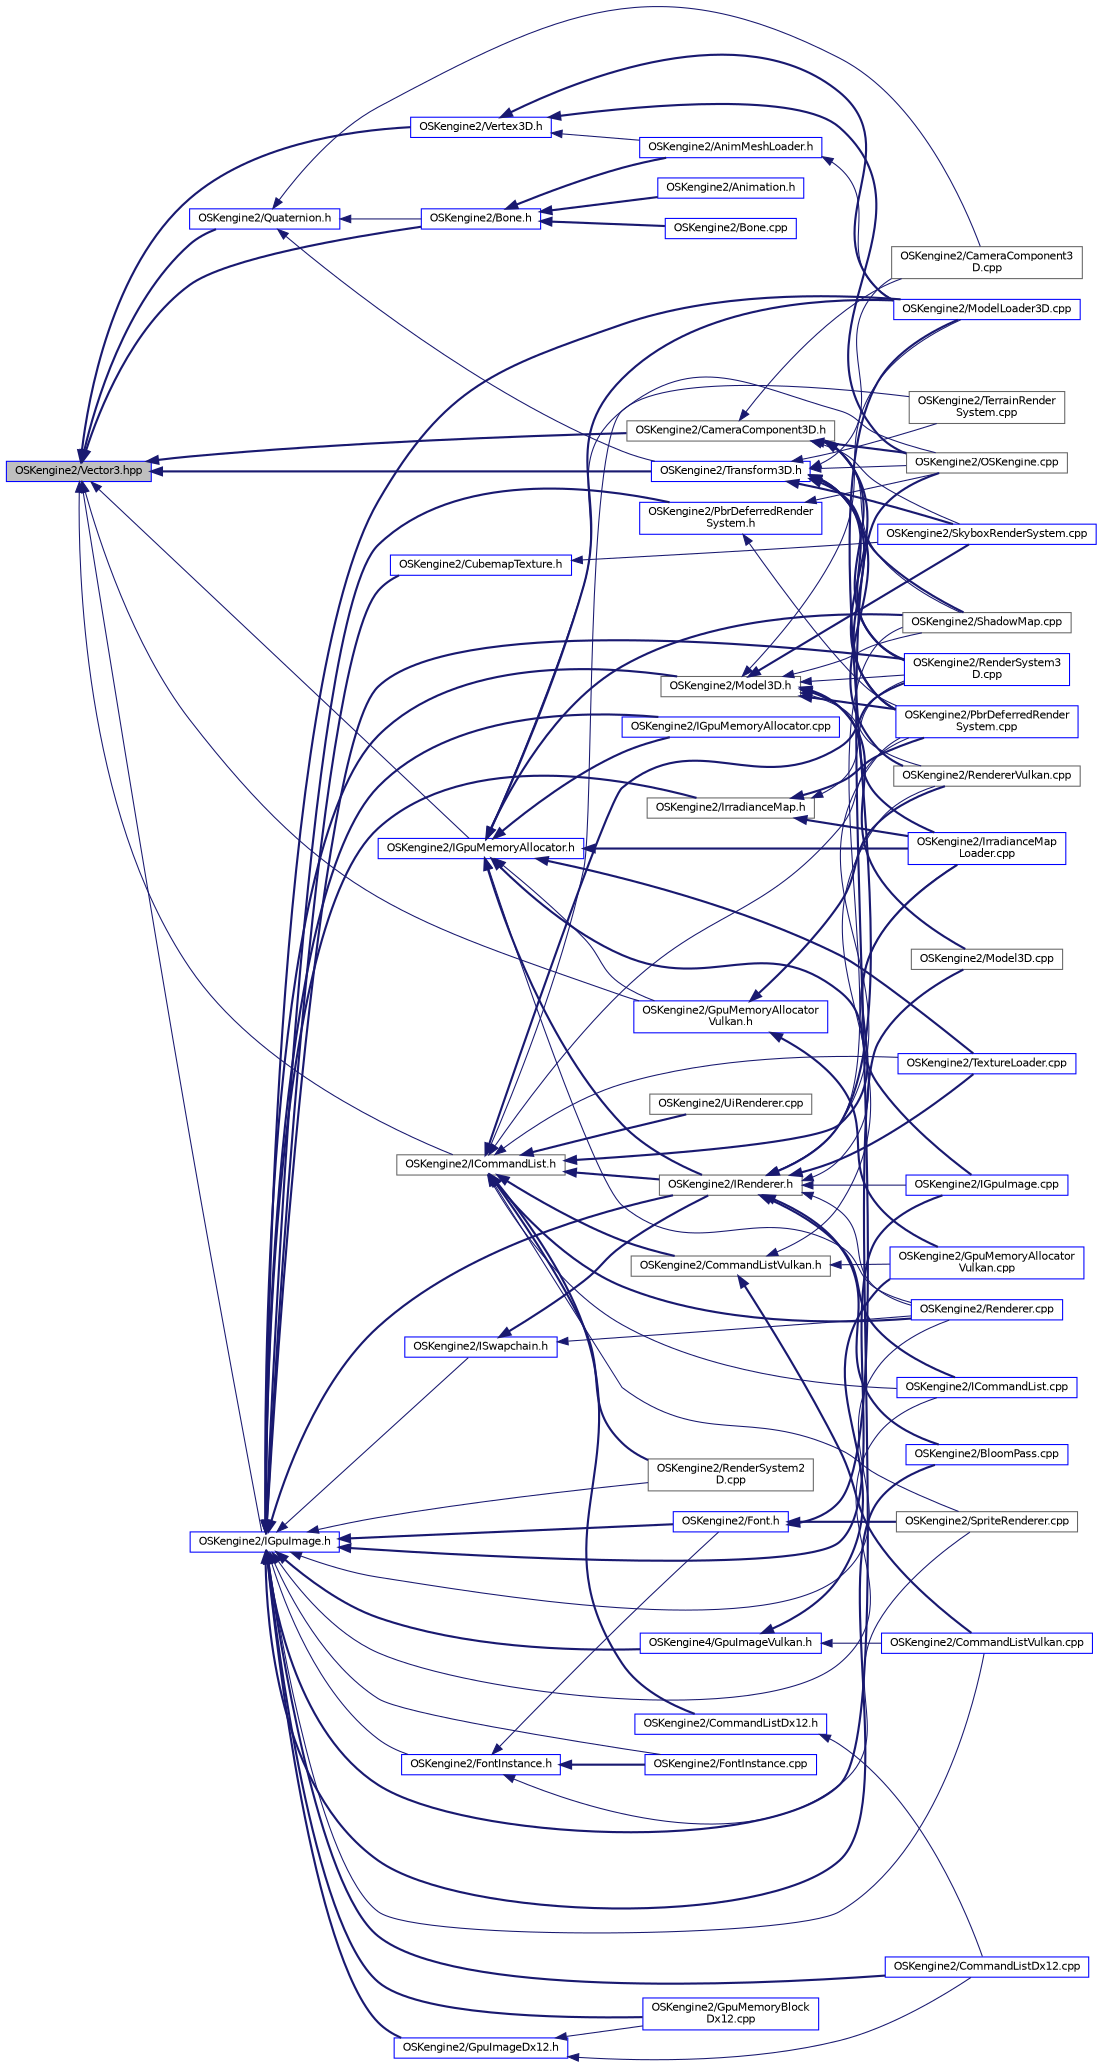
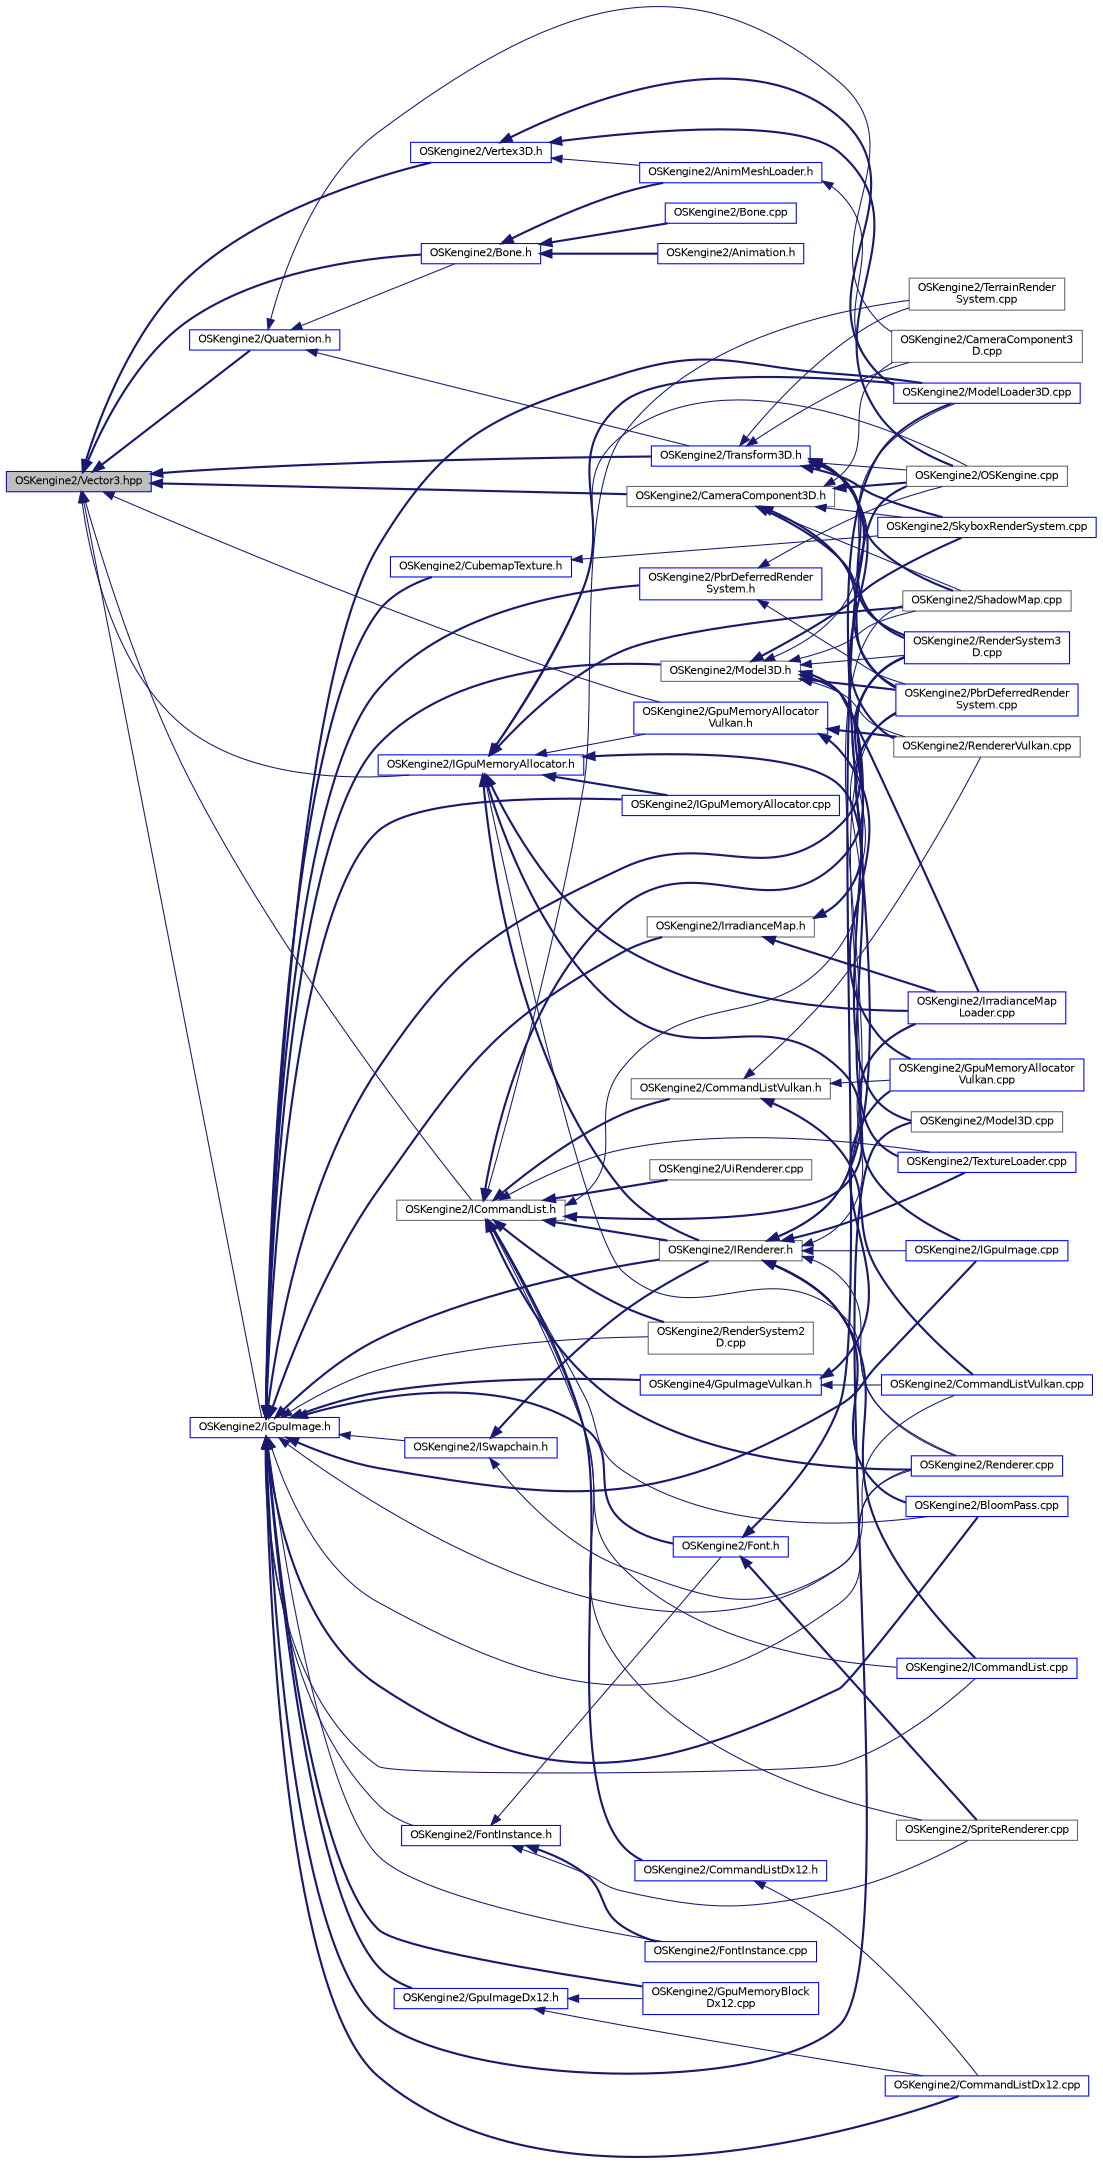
none -> (627, 1473)
